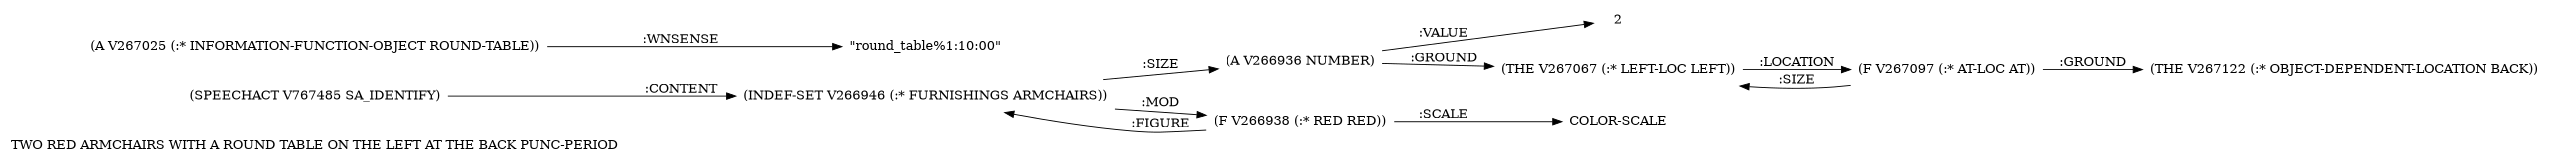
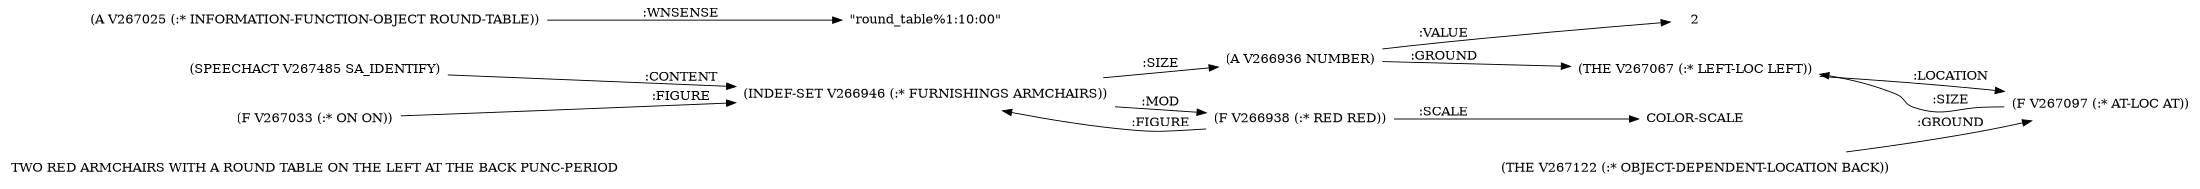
(2088, 70) -> (1935, 139)
(315, 96) -> (315, 70)
none -> (315, 119)
